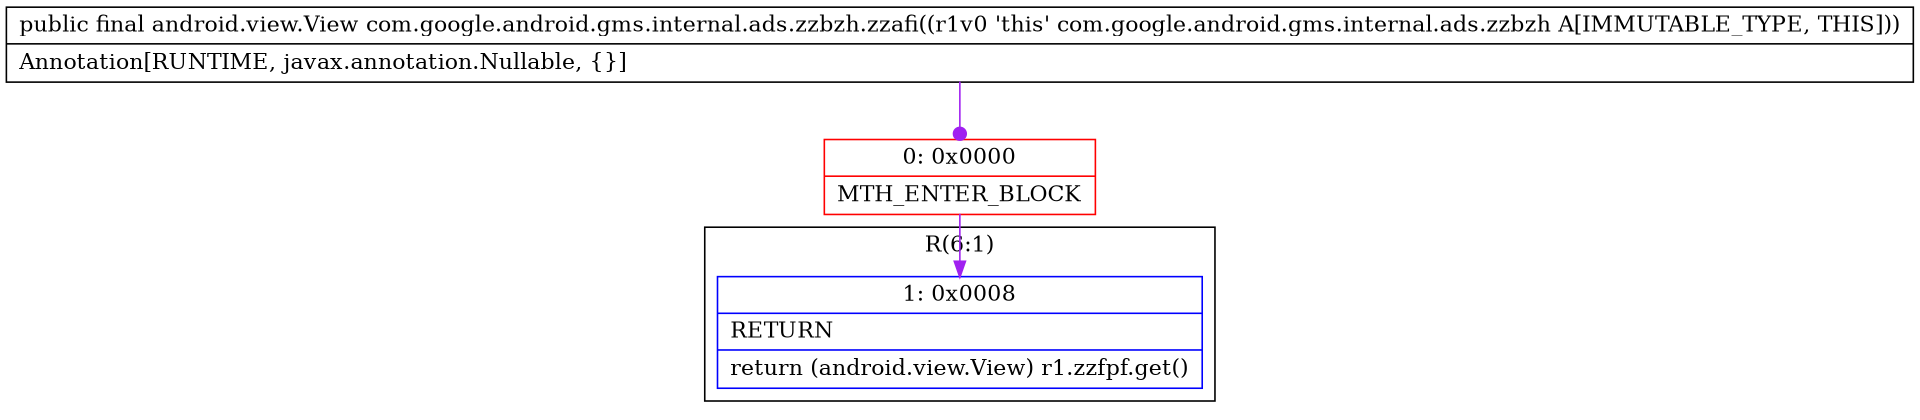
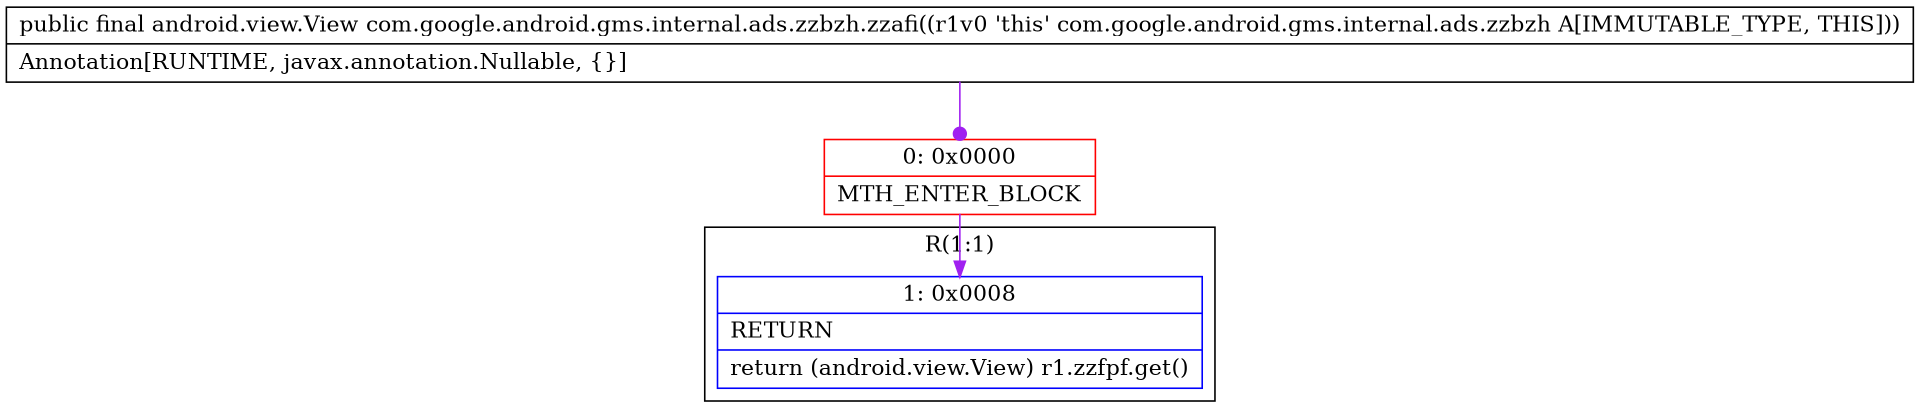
(960, 246) -> (960, 246)
